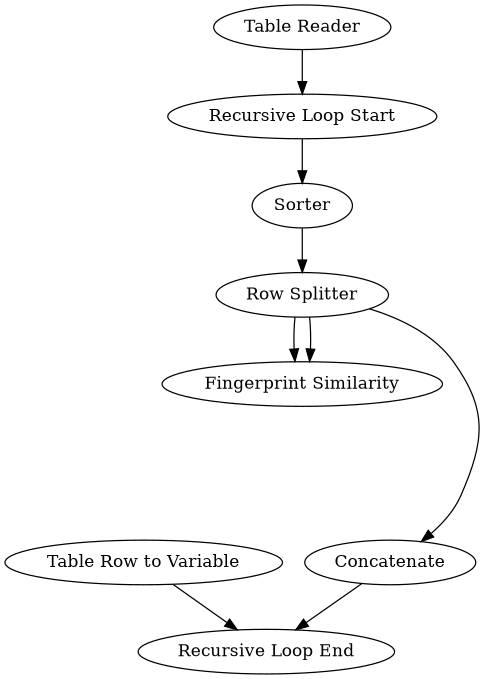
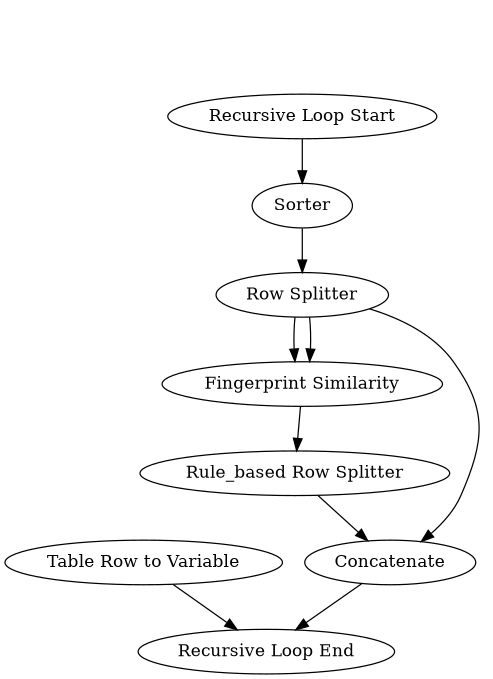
(302, 27) -> none
none -> (295, 473)
